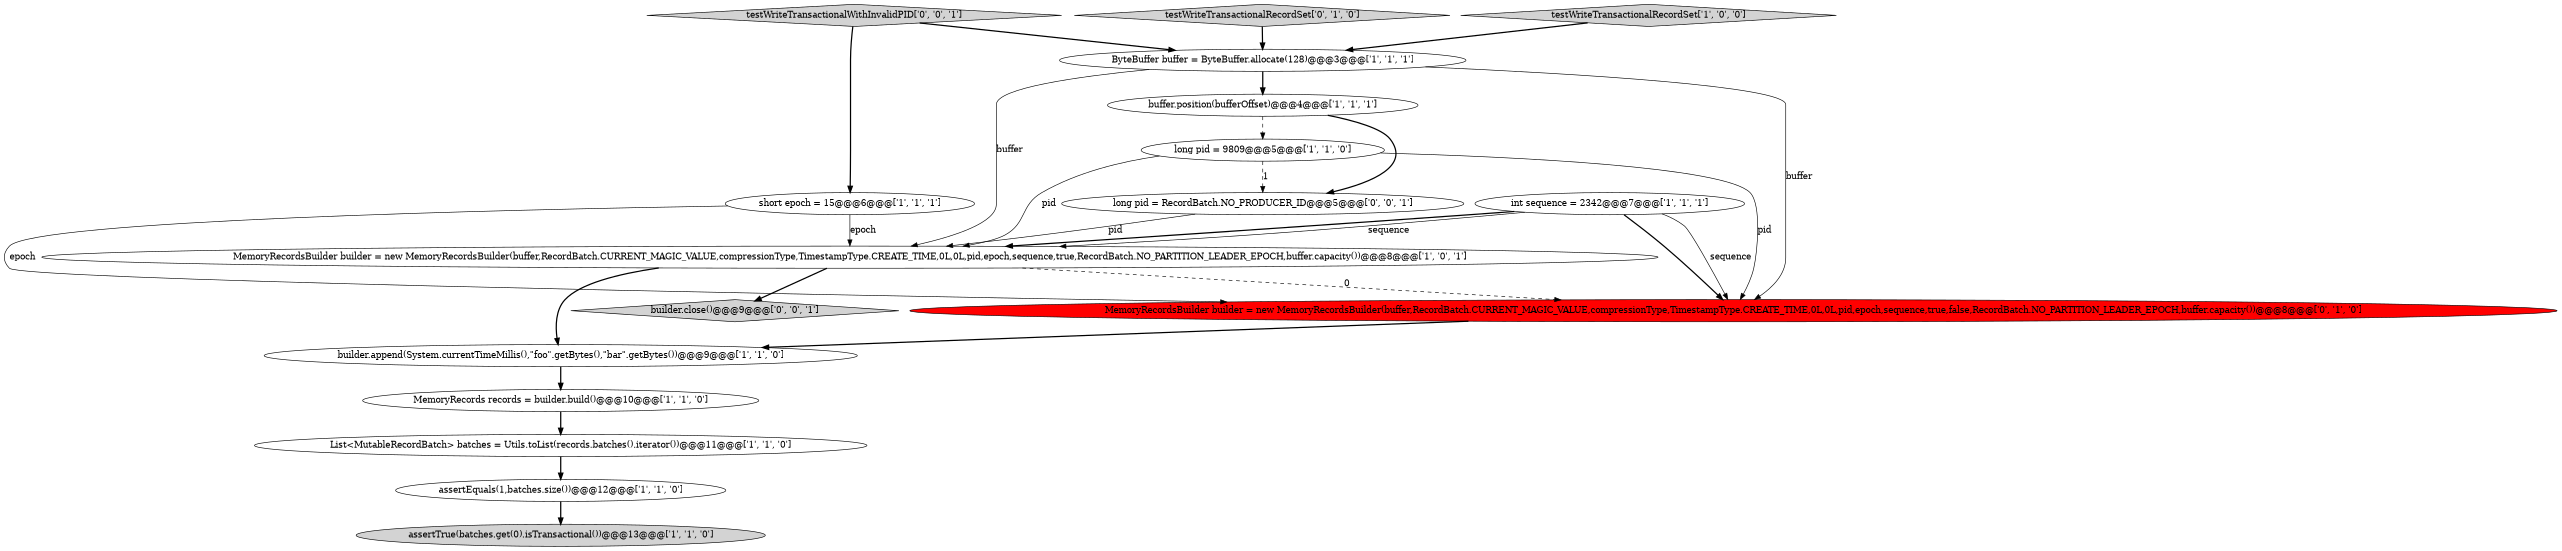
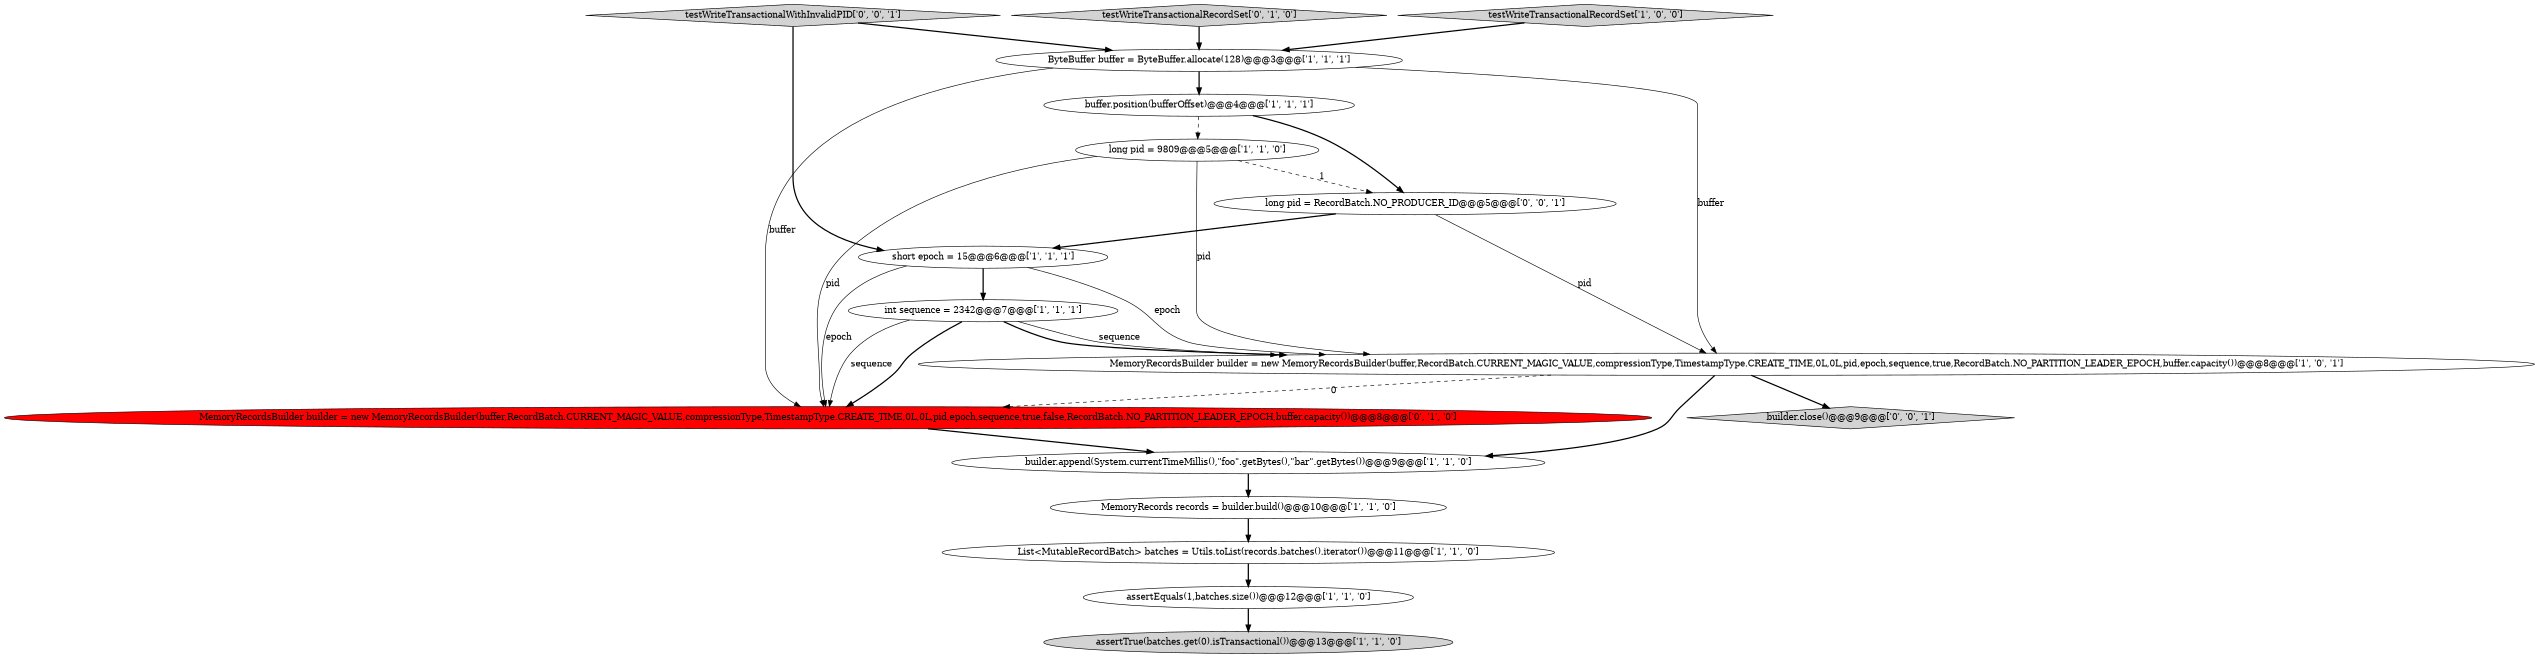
none -> (1205, 230)
none -> (983, 281)
